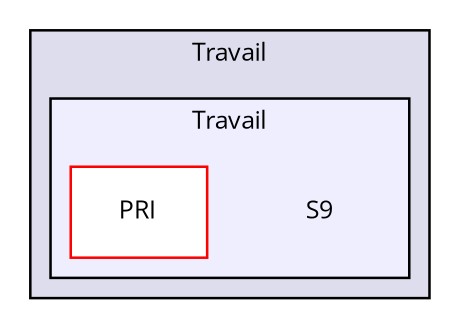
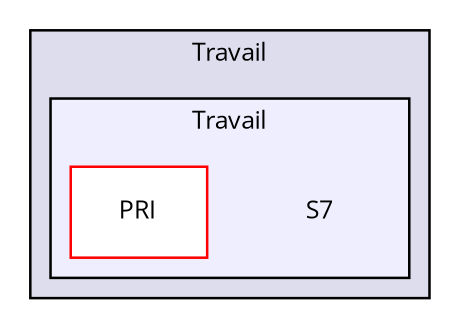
(321, 212) -> (321, 212)
